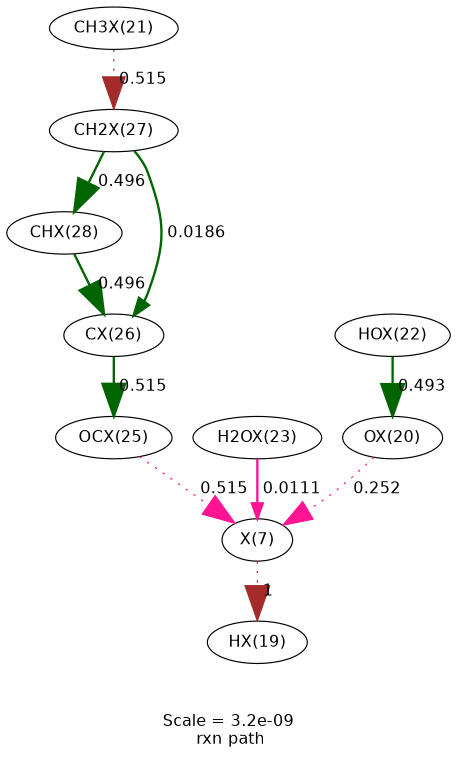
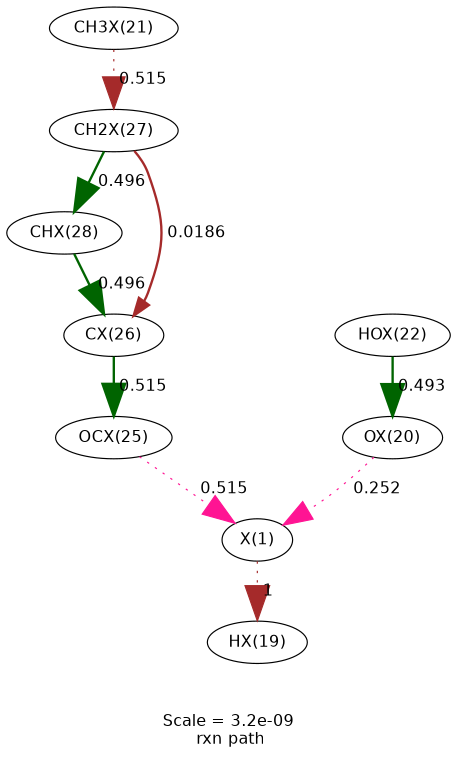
(161, 225) -> (161, 225)
(257, 438) -> none
(257, 540) -> (257, 540)
